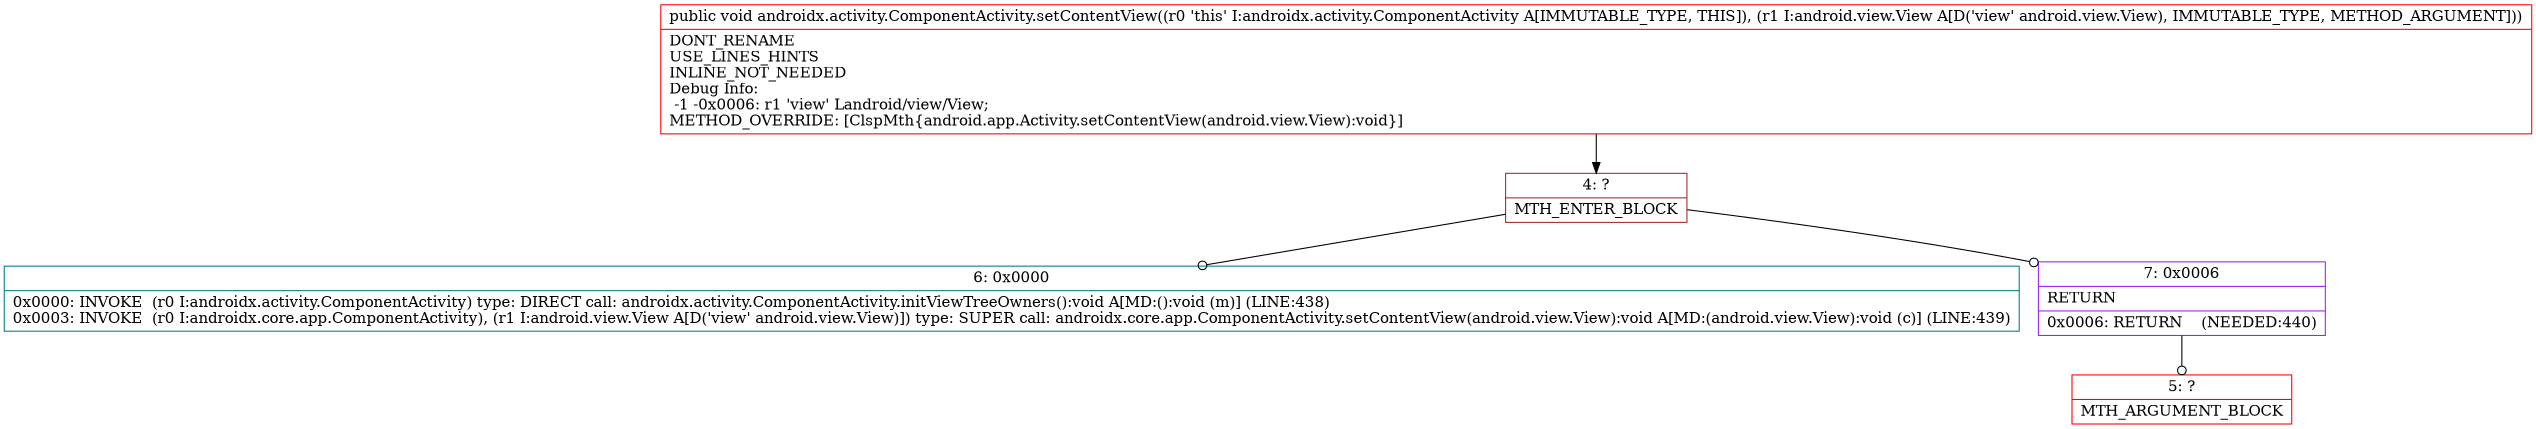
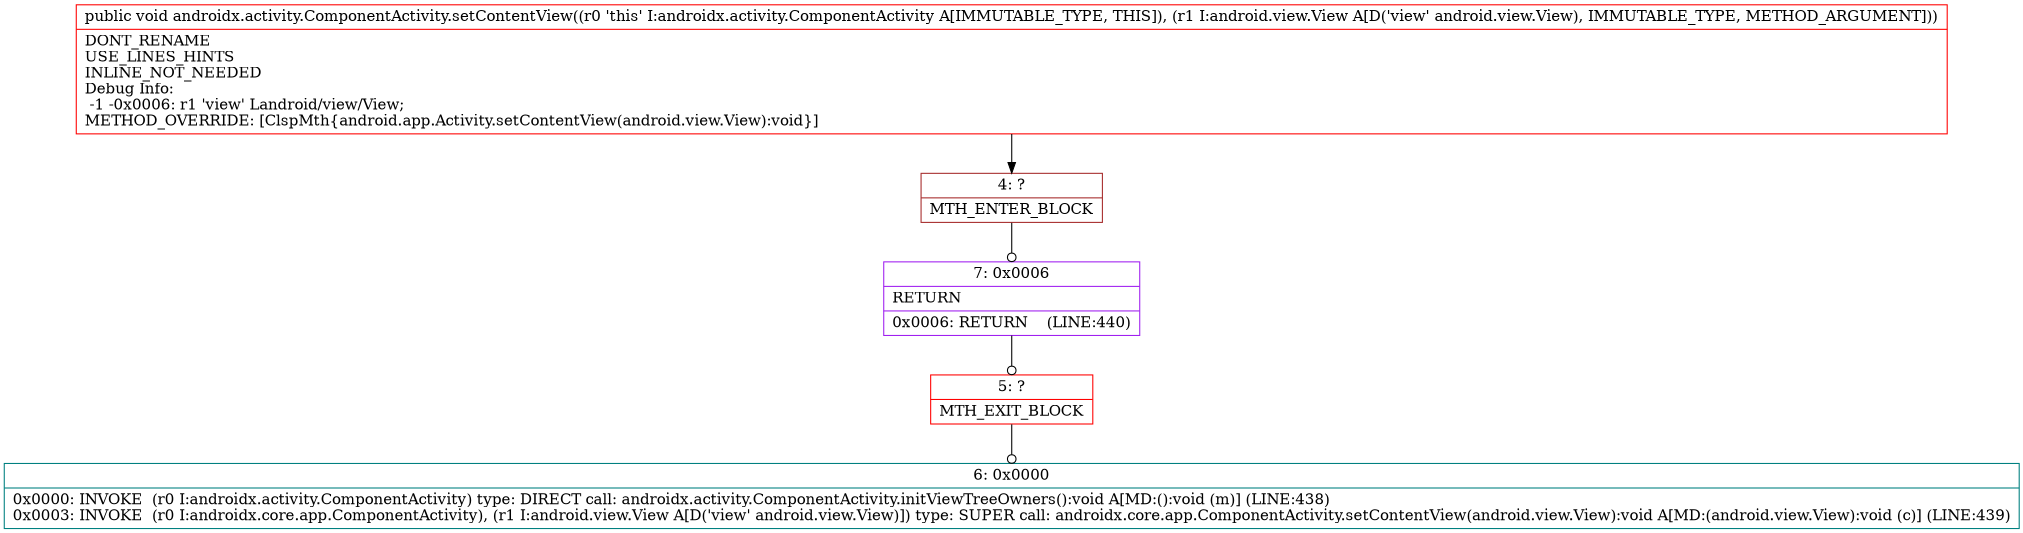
(1356, 239) -> (1012, 440)
(2182, 323) -> (1012, 323)
(2182, 411) -> (1012, 411)
